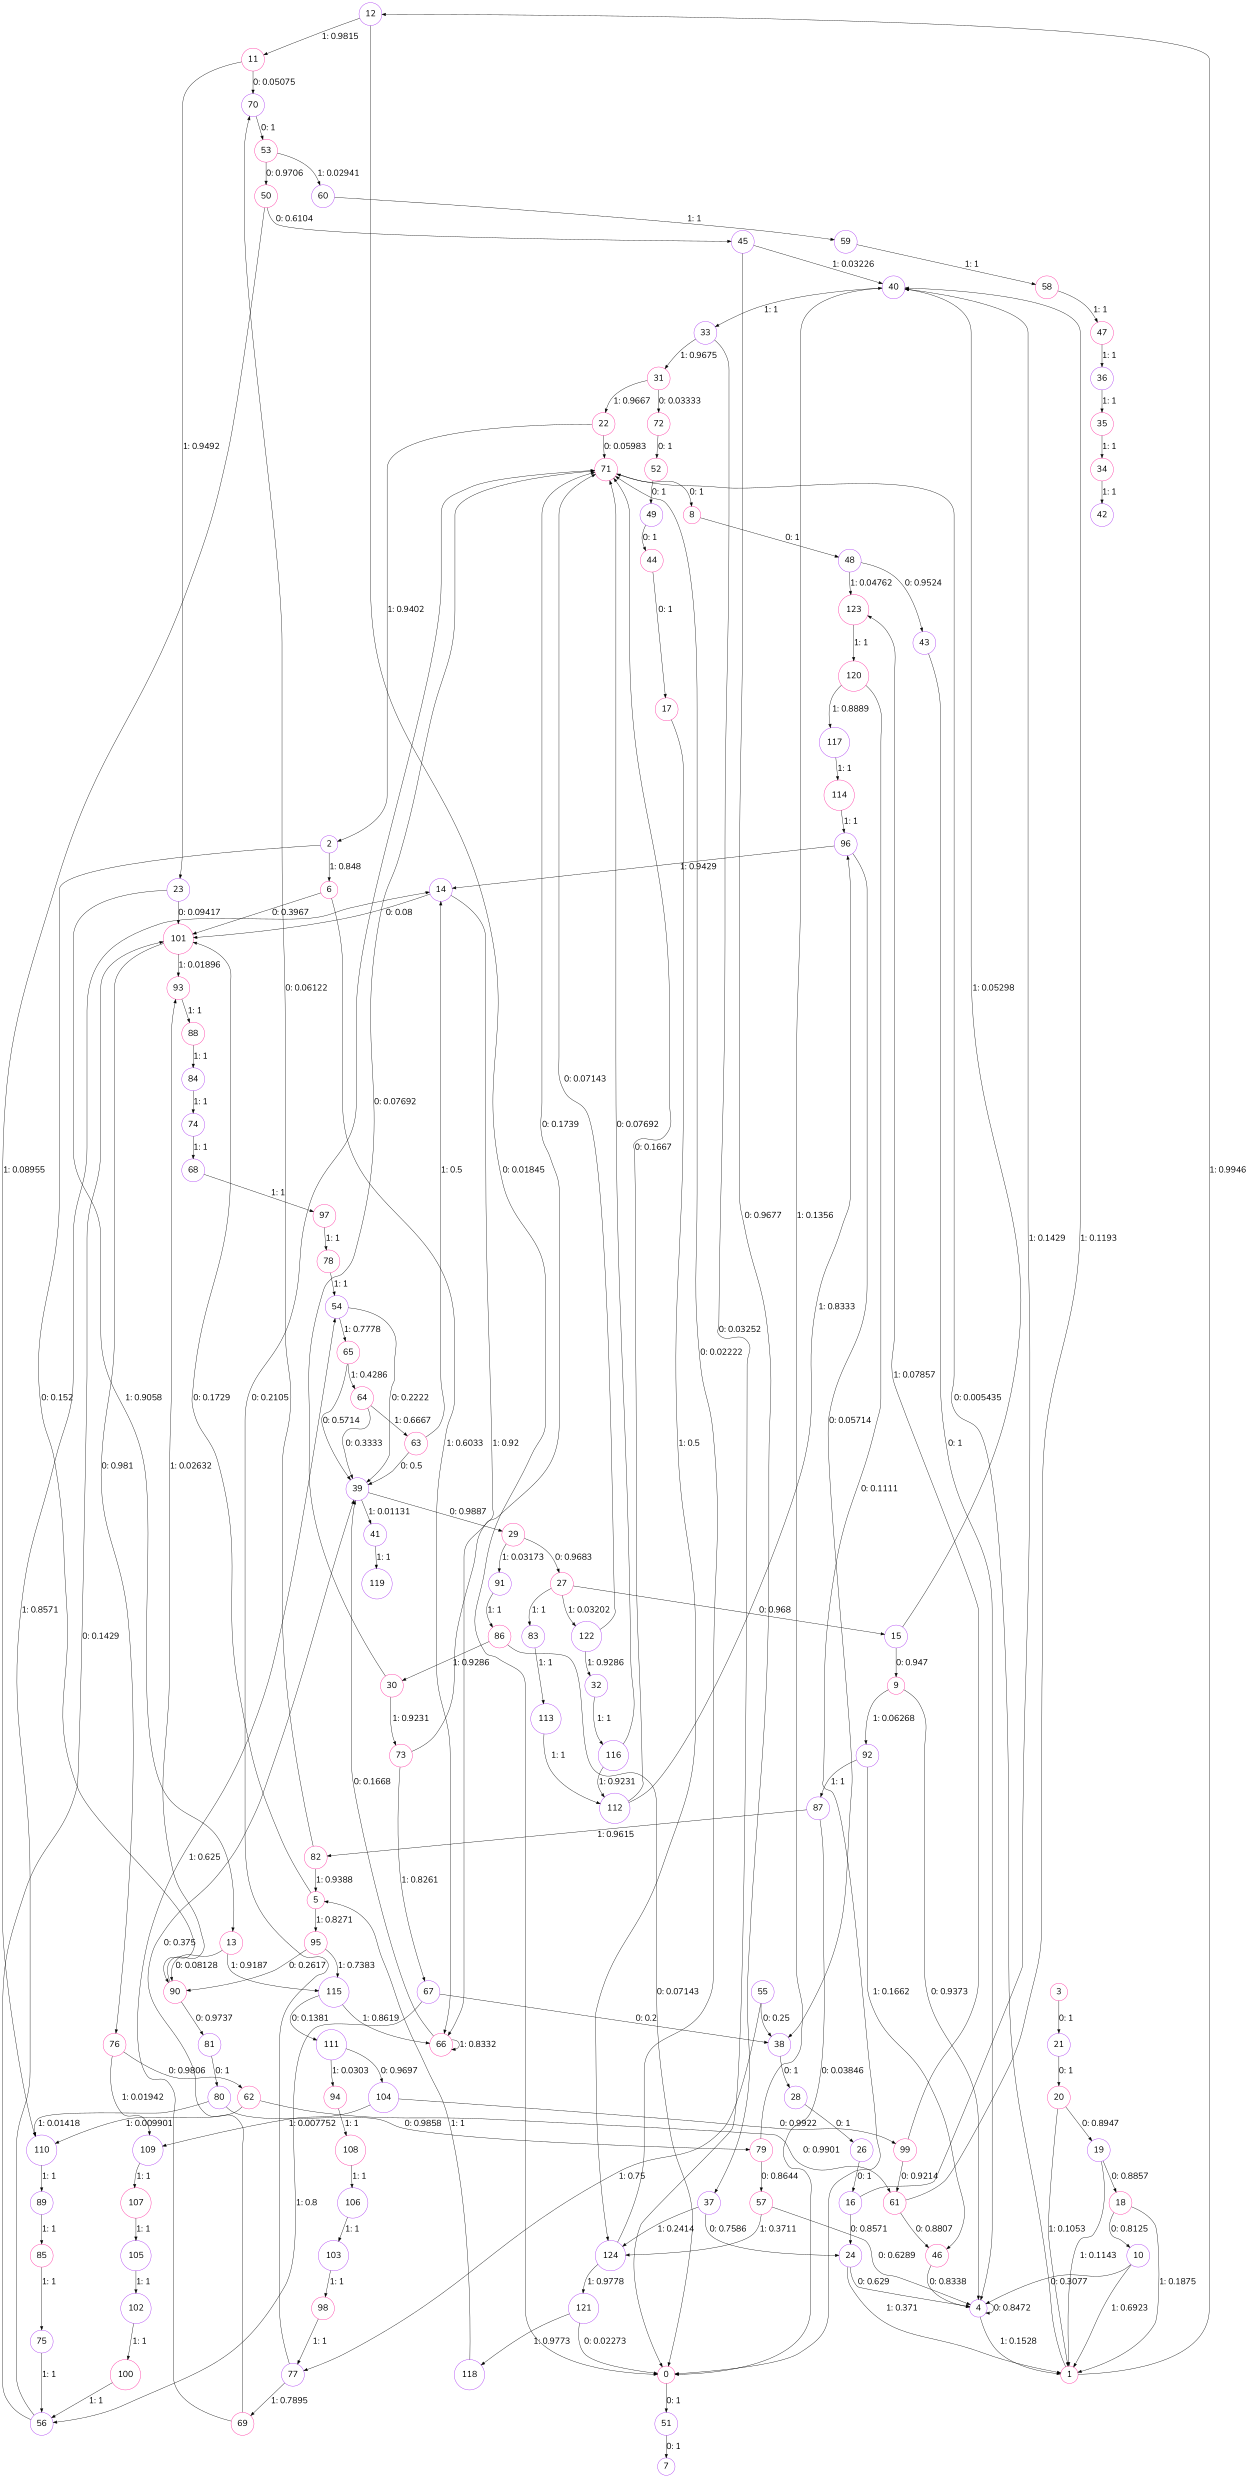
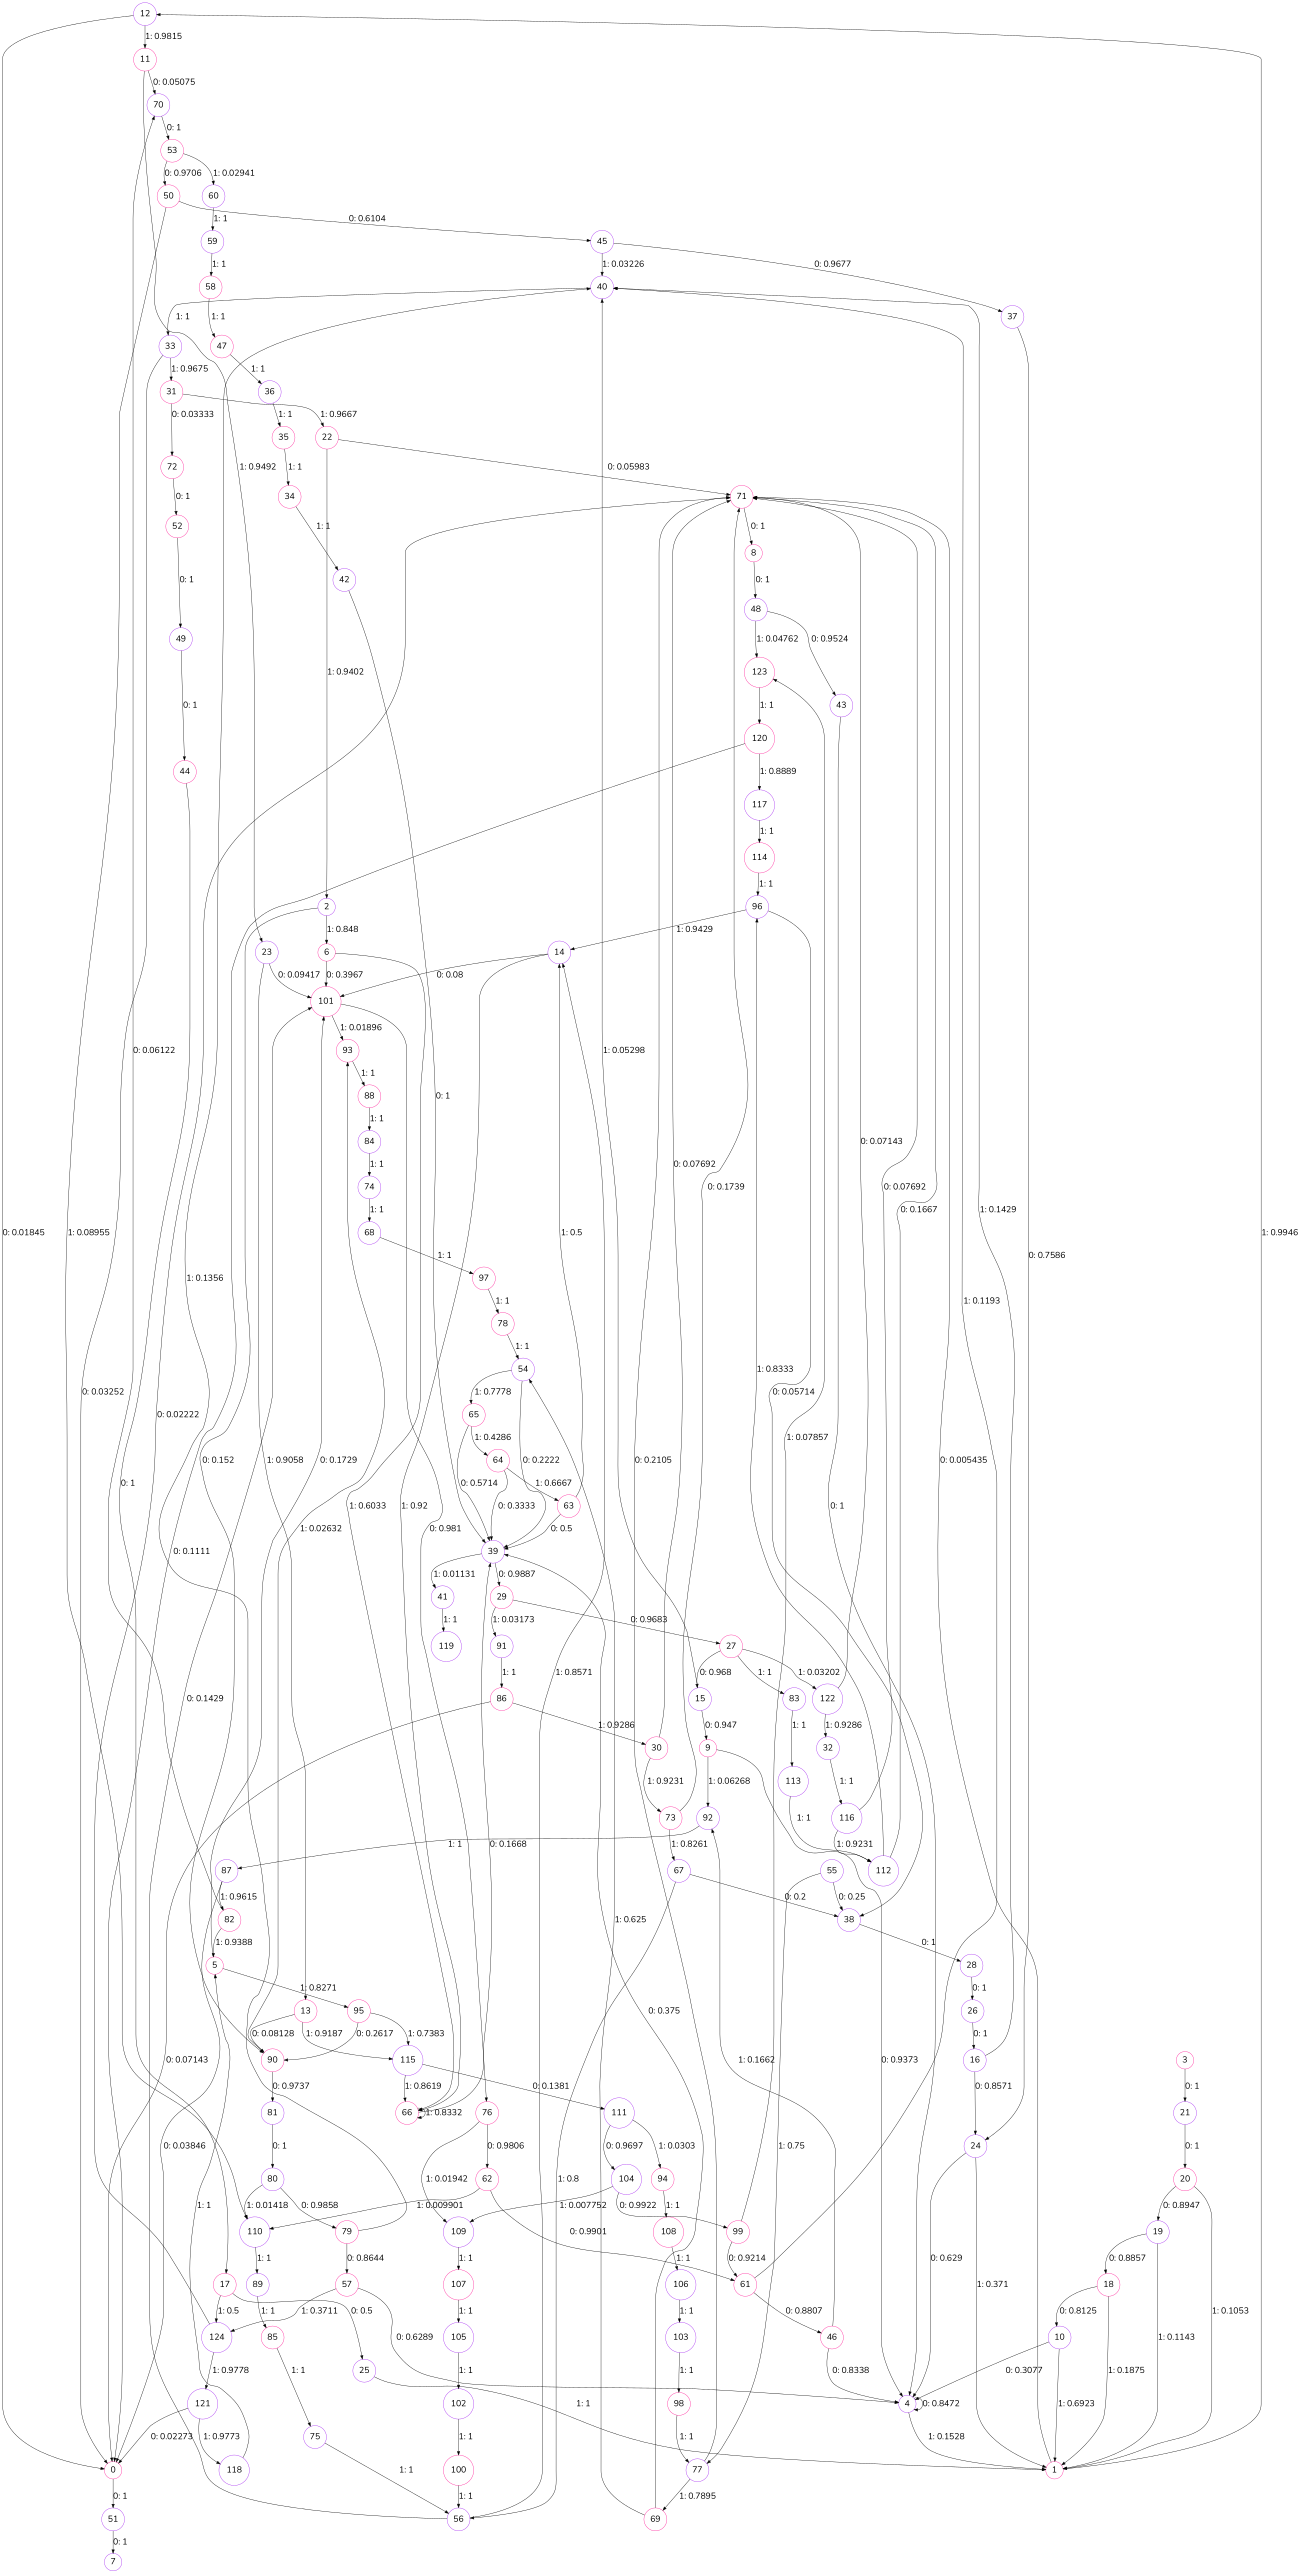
none -> (434, 1065)
(879, 2020) -> (762, 2088)
(661, 2223) -> none
none -> (364, 2371)
